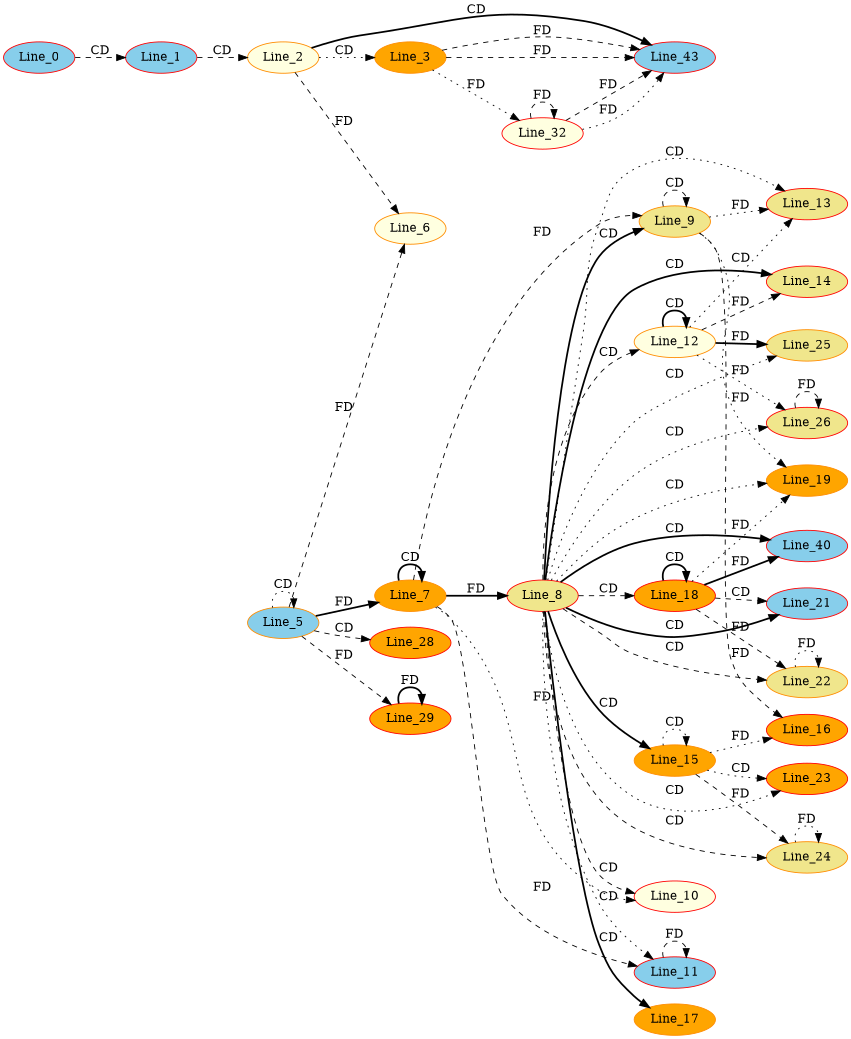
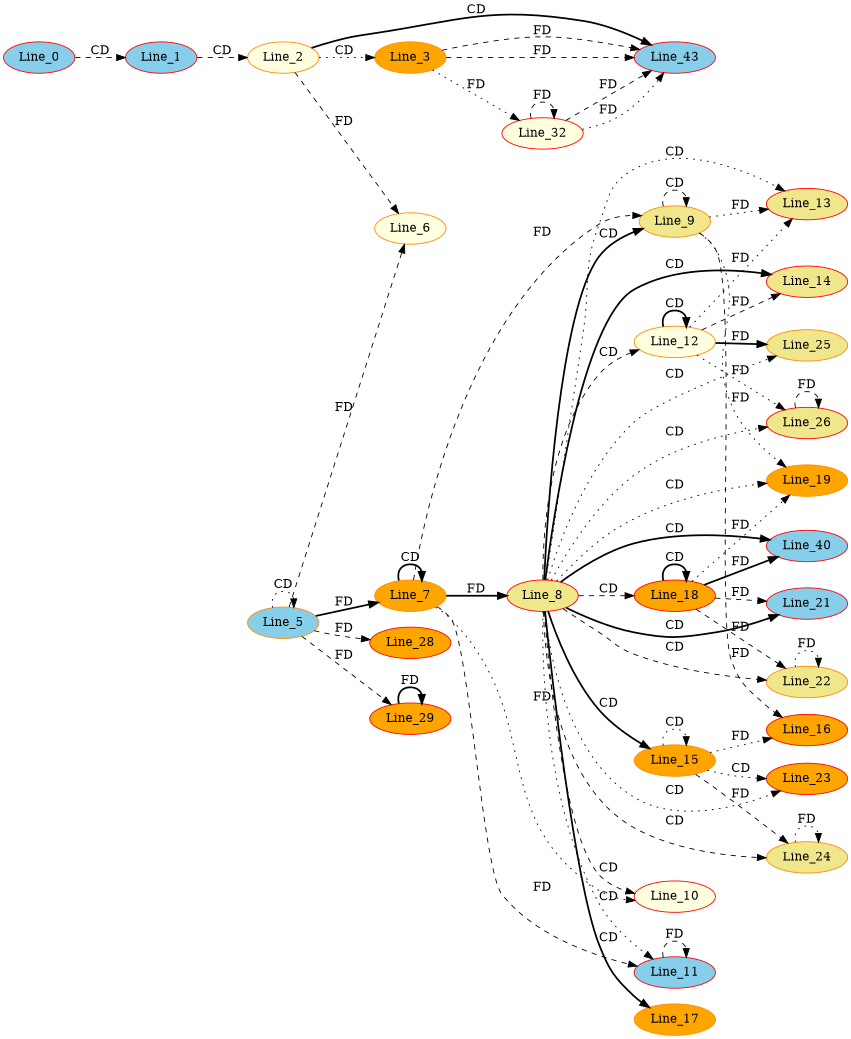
(741, 259) -> (741, 259)
(741, 593) -> (741, 593)
(344, 628) -> (344, 628)
